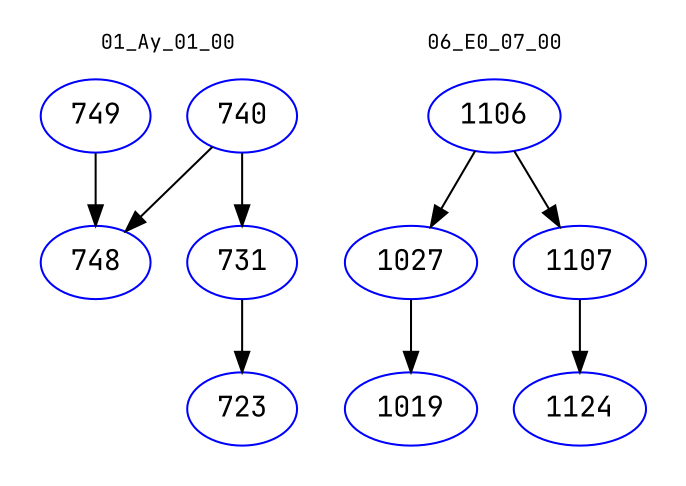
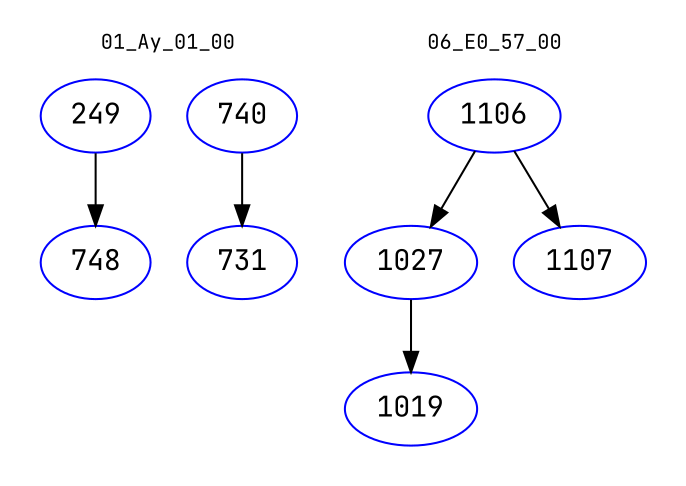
(495, 44) -> (495, 44)
(96, 116) -> (96, 116)
(176, 182) -> none
(242, 409) -> none
(580, 409) -> none
